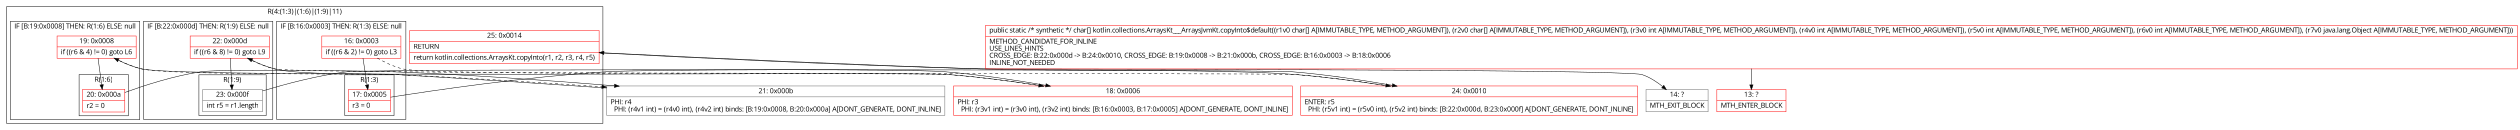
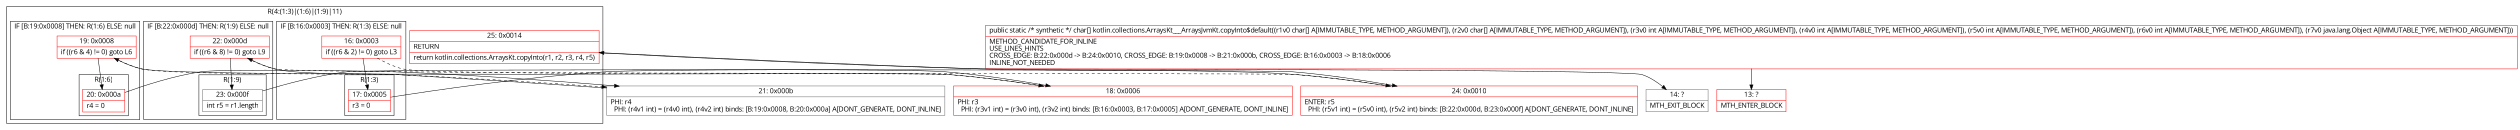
(96, 106) -> (96, 106)
